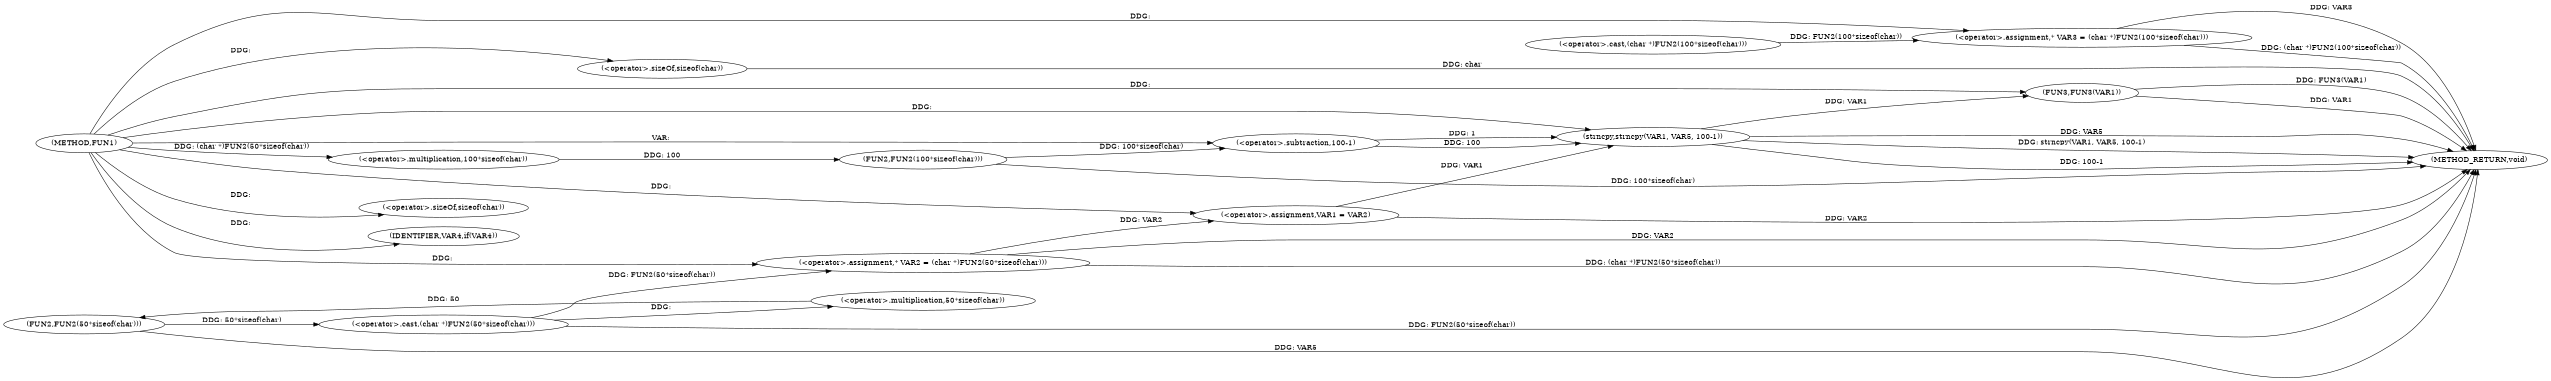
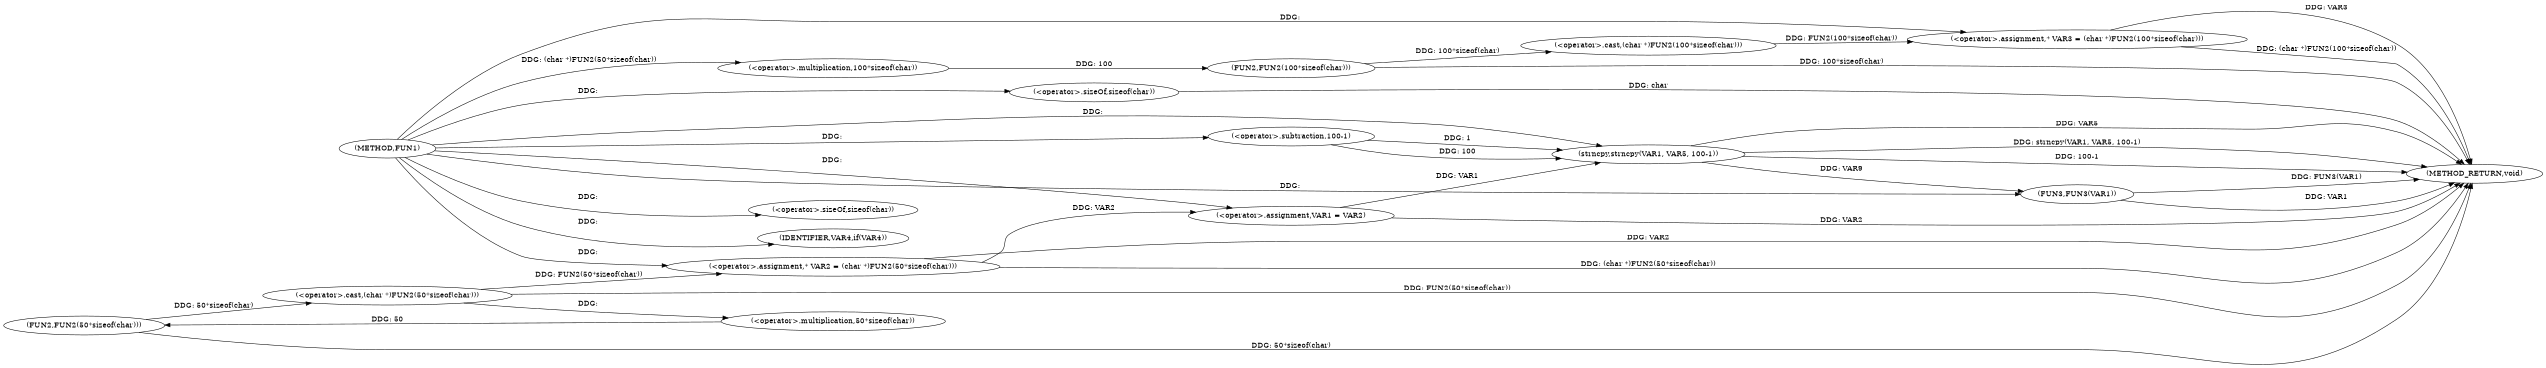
(1846, 102) -> (1842, 169)
(662, 138) -> (833, 137)
(1112, 154) -> (1455, 58)
(1296, 348) -> (1291, 346)
